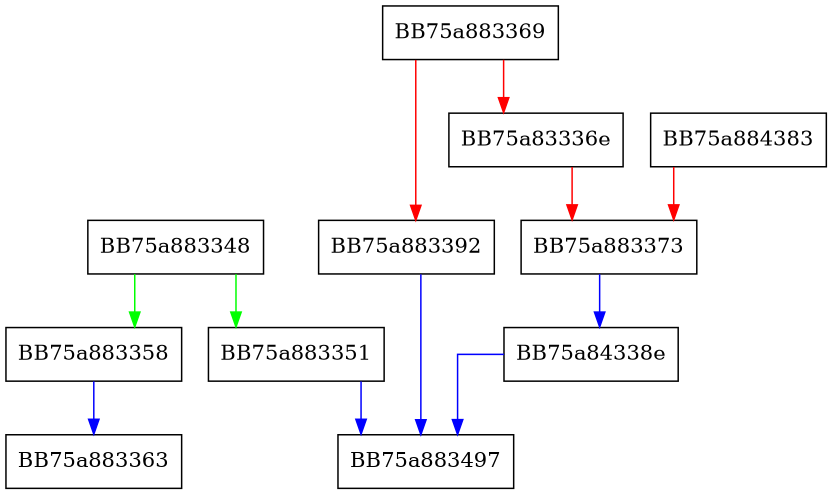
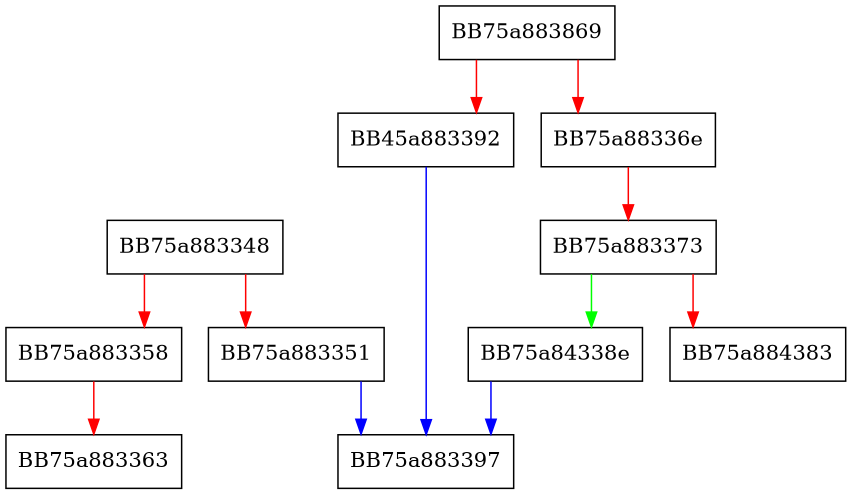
(470, 33) -> (527, 33)
(536, 140) -> (628, 140)
(674, 186) -> (693, 293)
(406, 247) -> (426, 140)
(135, 293) -> (144, 293)
(236, 293) -> (246, 293)
(600, 293) -> (591, 293)
(94, 400) -> (94, 400)
(426, 462) -> (426, 462)
